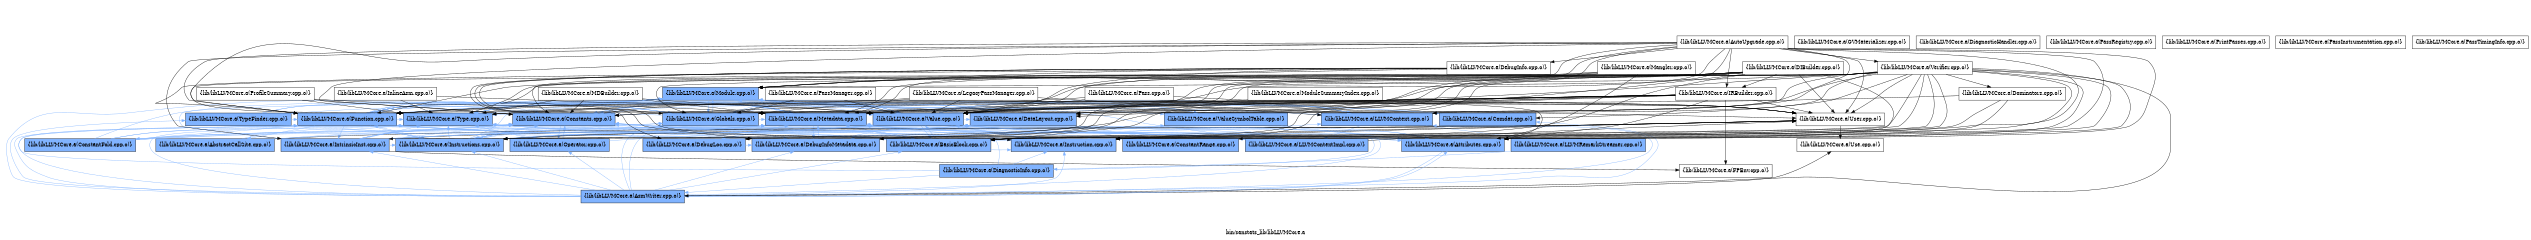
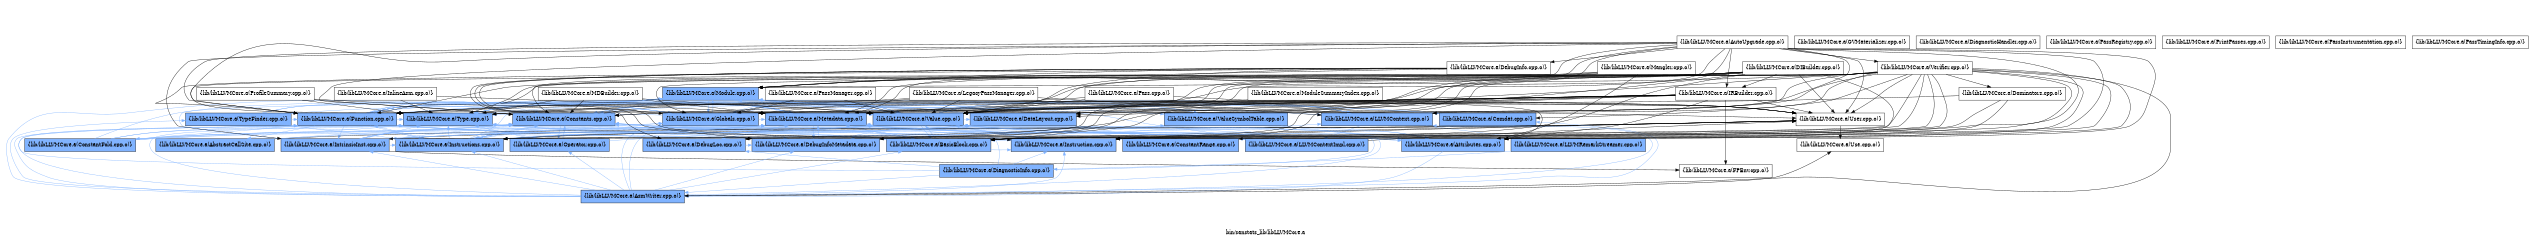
(332, 129) -> (342, 132)
none -> (830, 159)
(1068, 194) -> none
